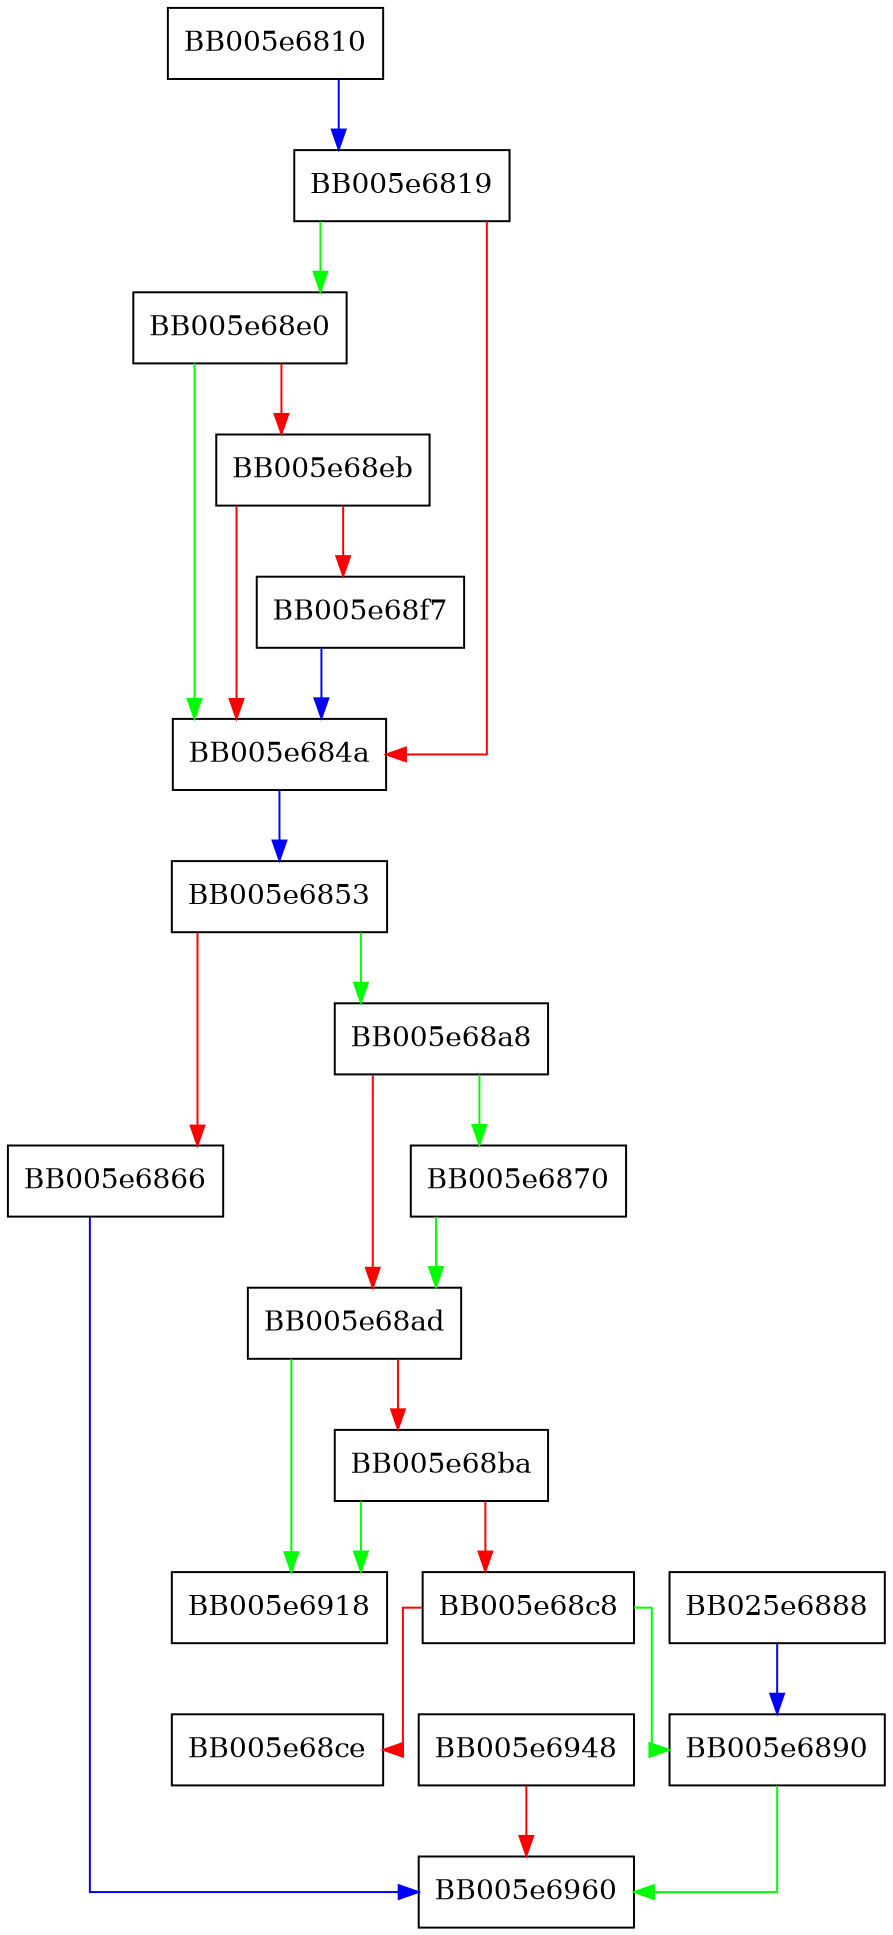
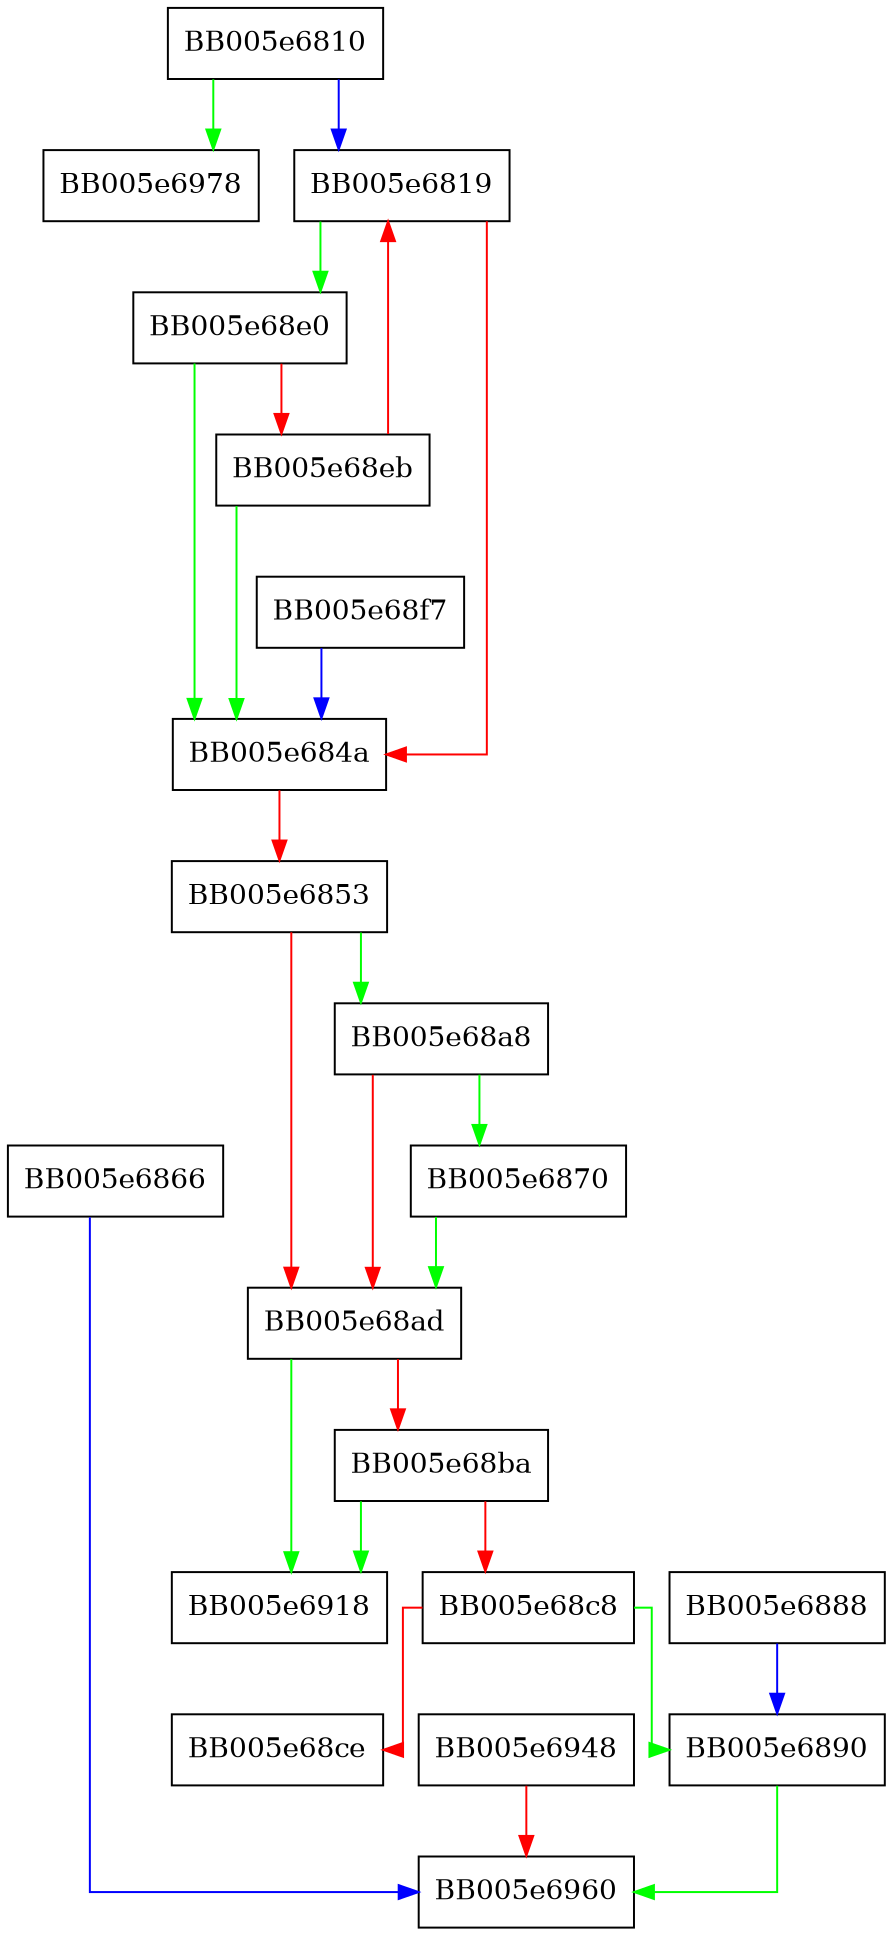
none -> (151, 186)
(343, 531) -> (388, 338)
(237, 603) -> (237, 603)
(279, 815) -> (279, 815)
(198, 1029) -> (291, 1100)
(777, 1608) -> (777, 1608)
